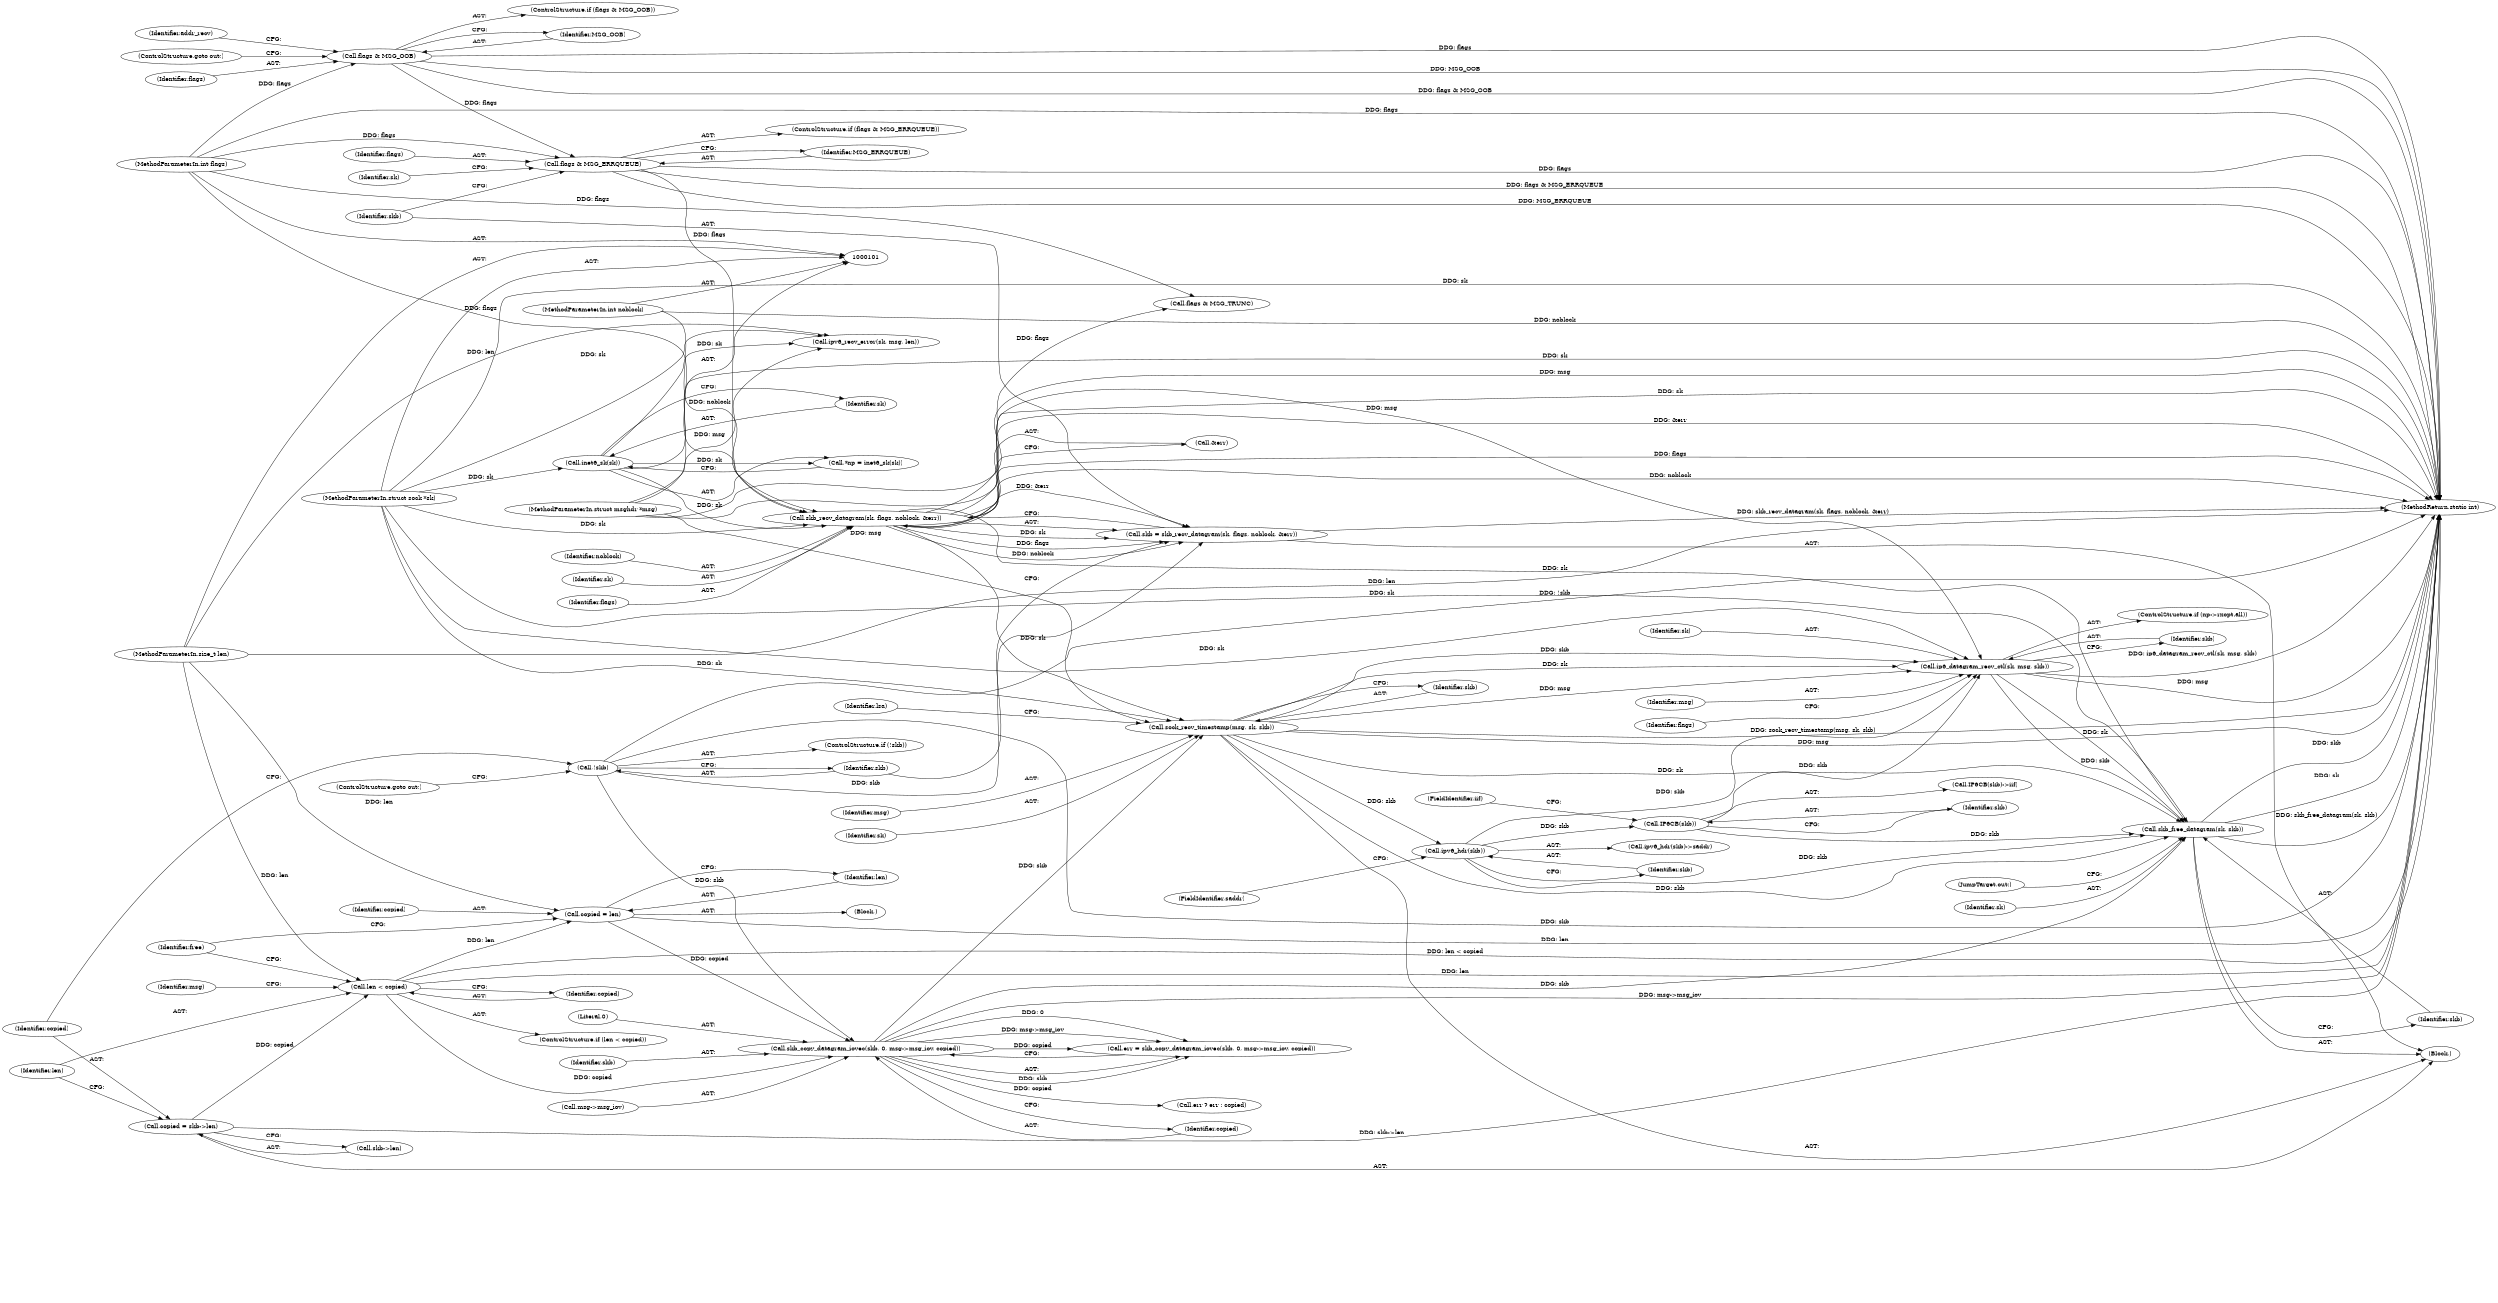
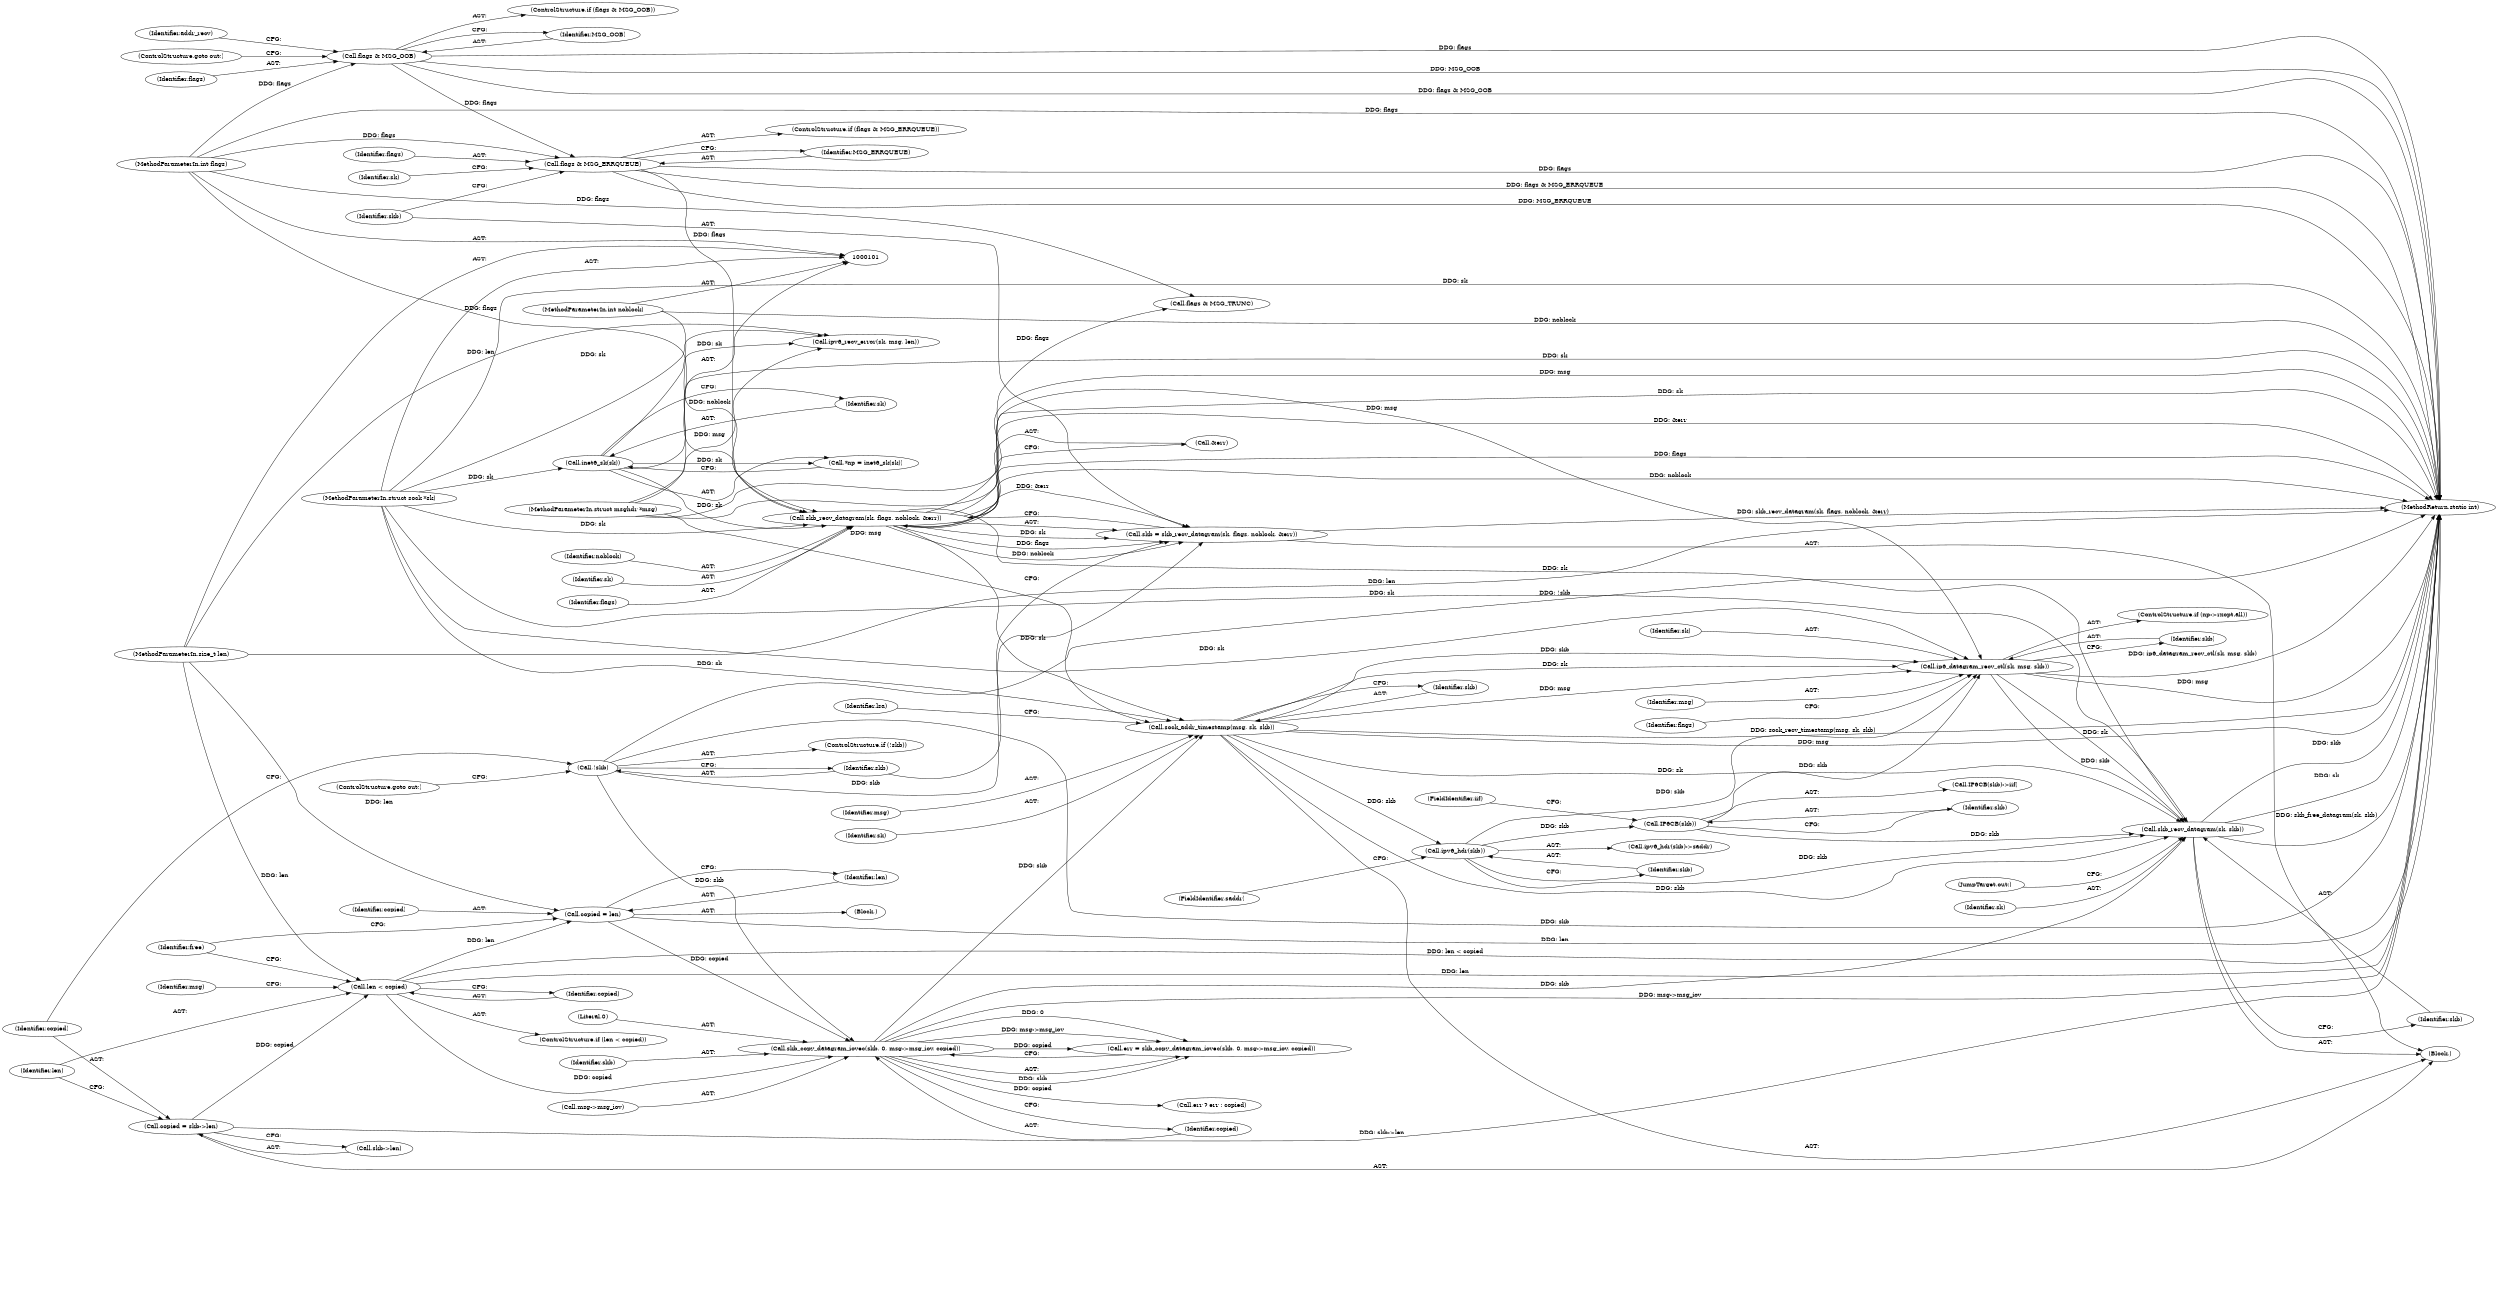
(1212, 728) -> (1212, 728)
(2193, 830) -> (2193, 830)
